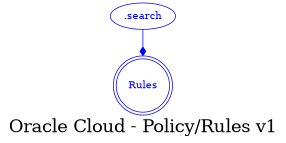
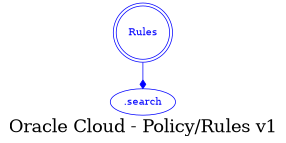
(143, 38) -> (143, 71)
